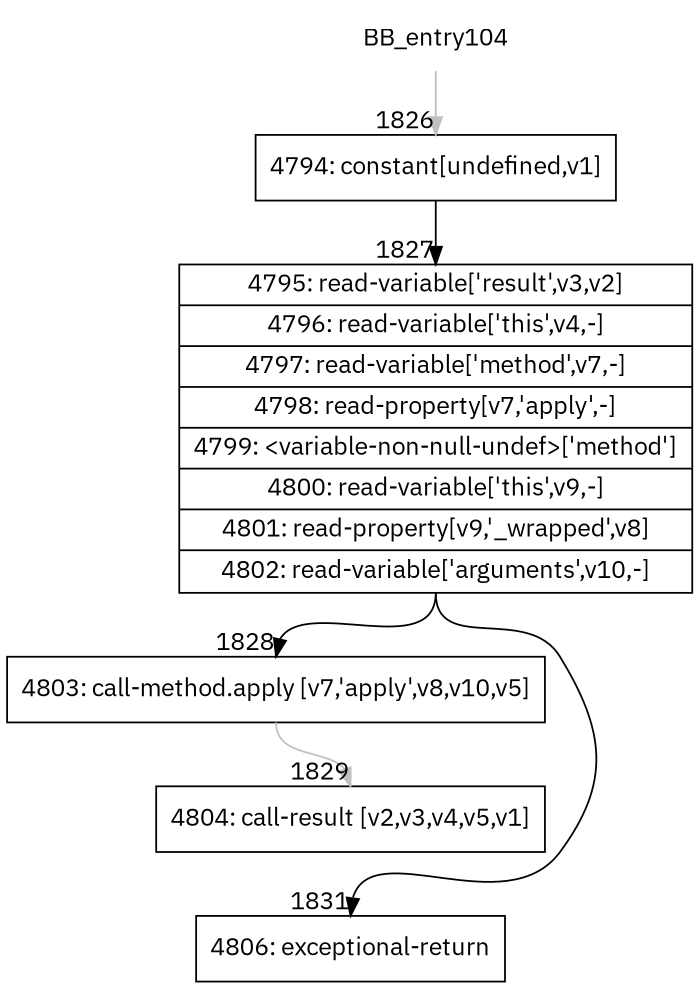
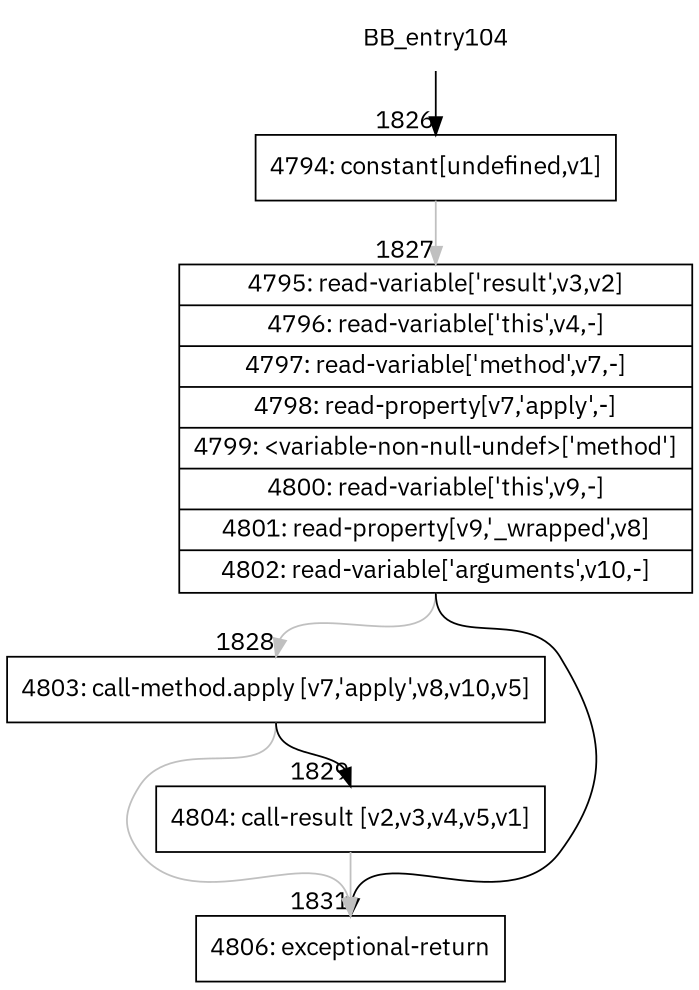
(436, 94) -> (436, 94)
(436, 224) -> (436, 224)
(365, 625) -> (365, 625)
(304, 752) -> (304, 752)
none -> (137, 849)
none -> (351, 875)
